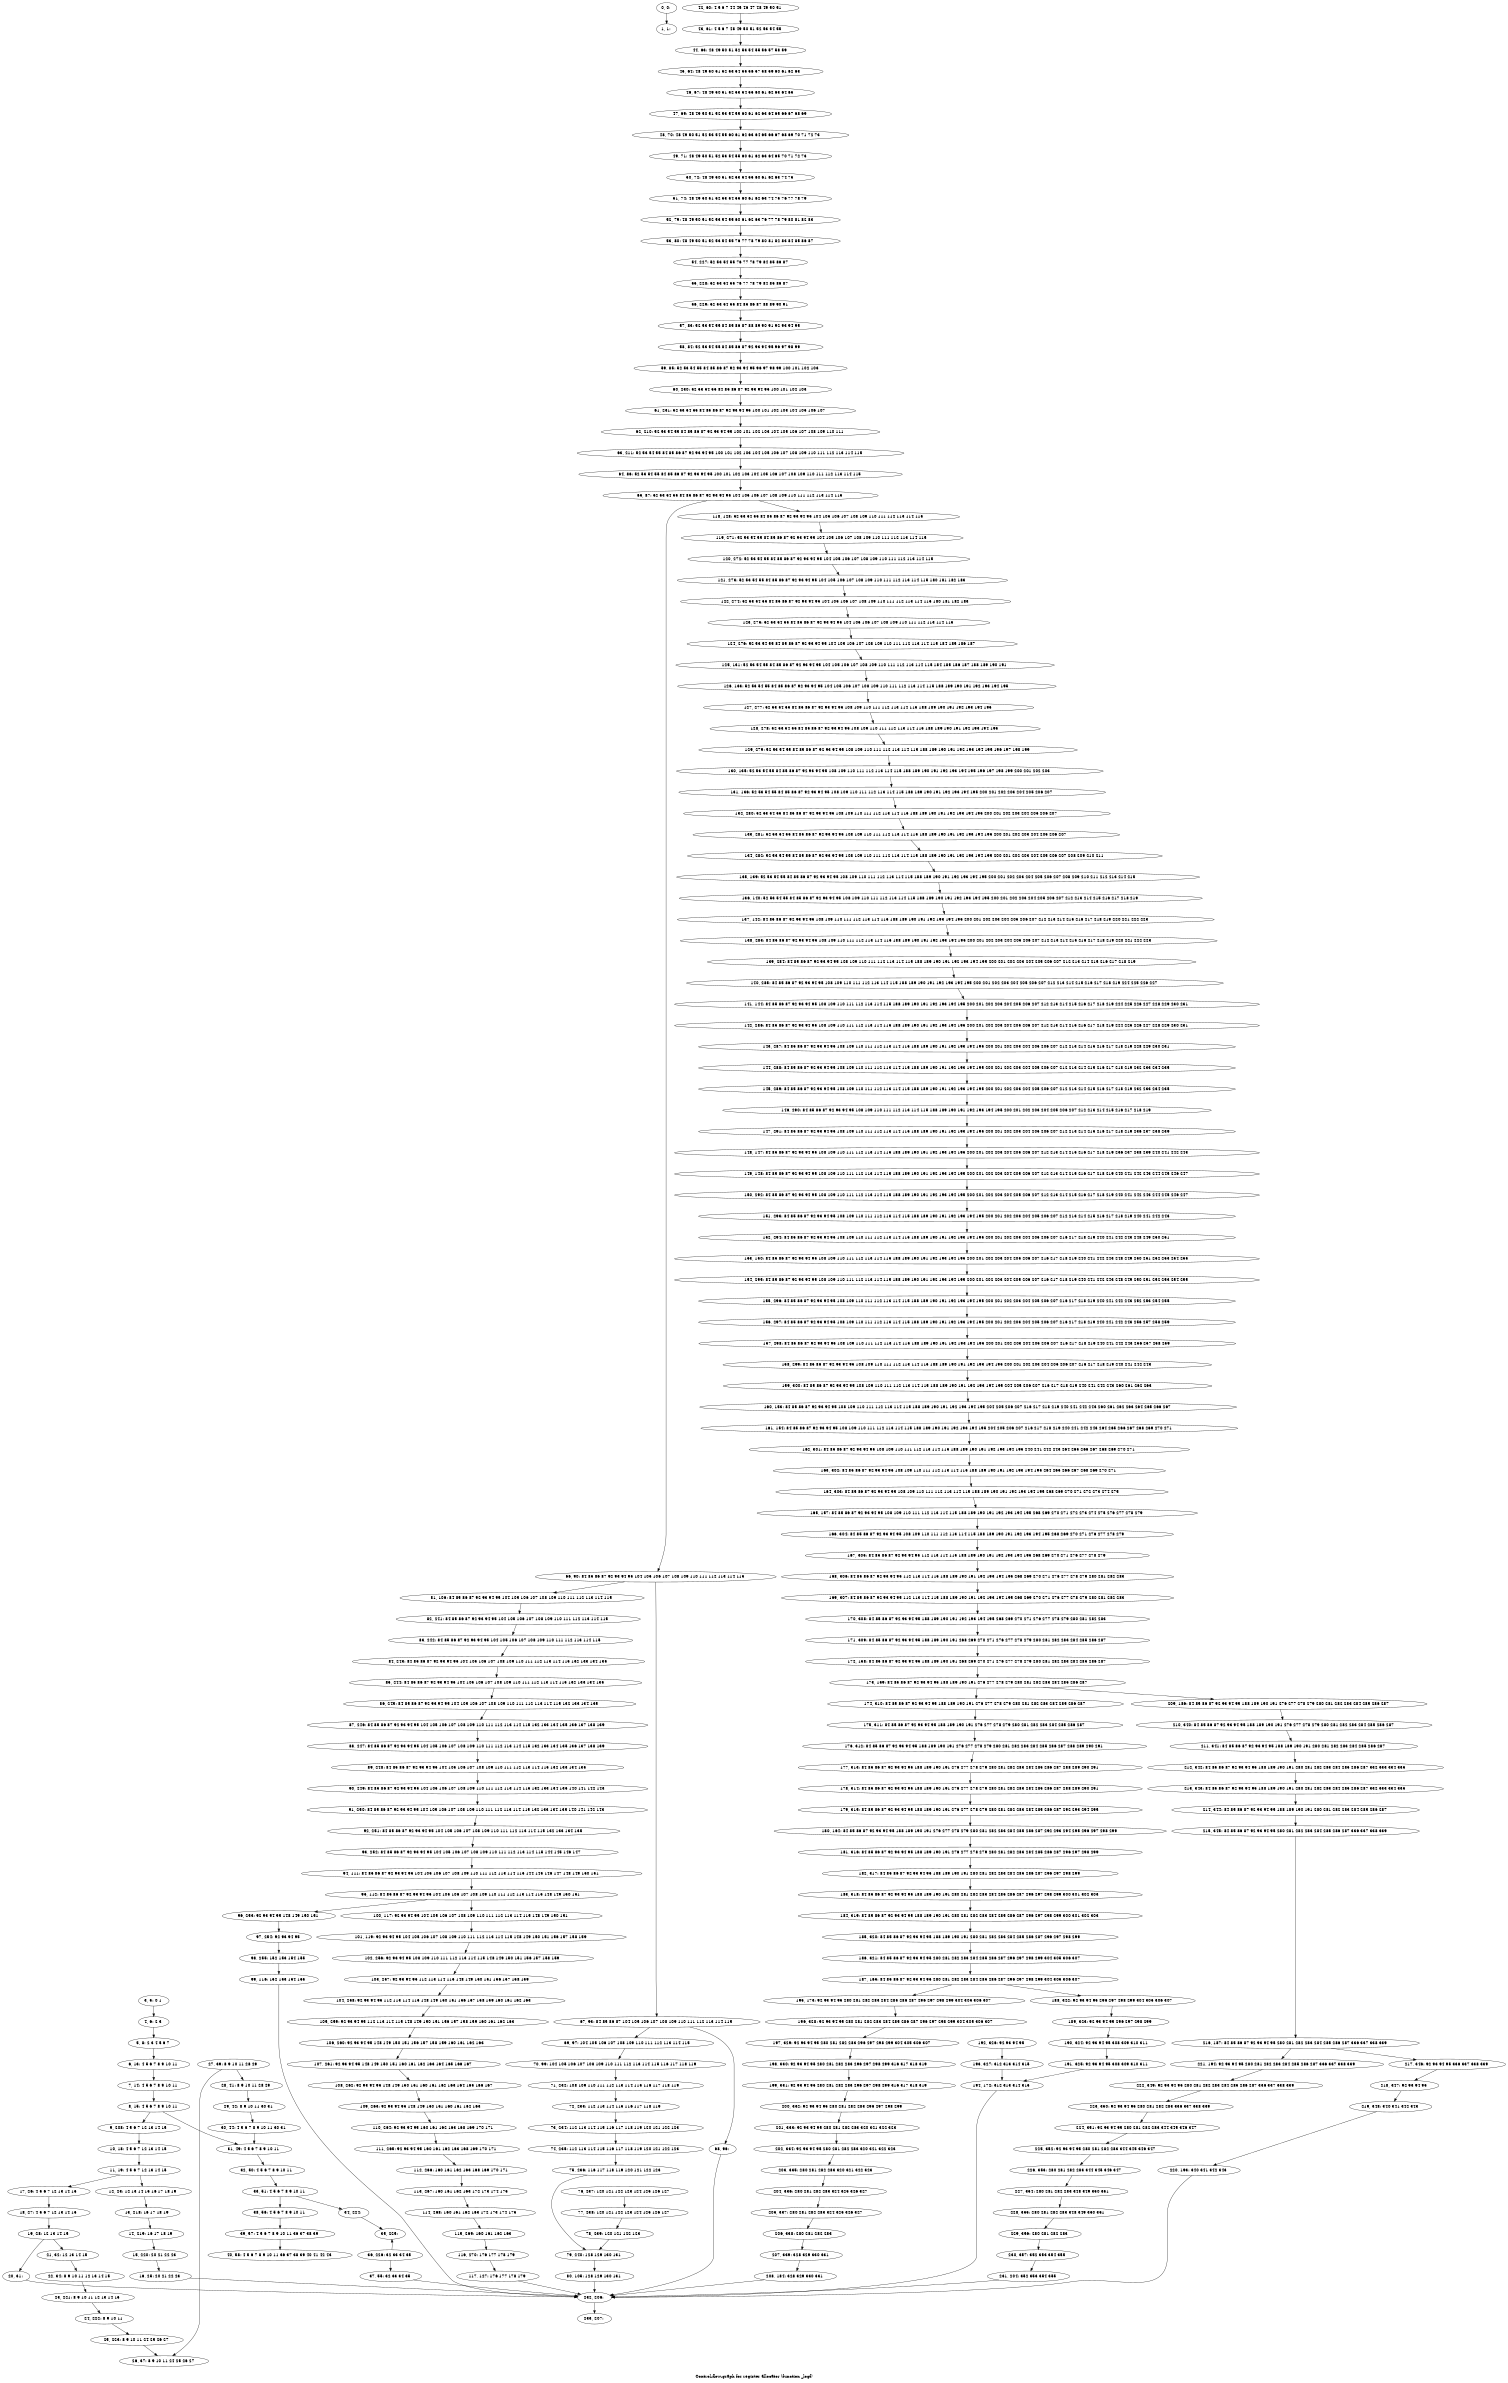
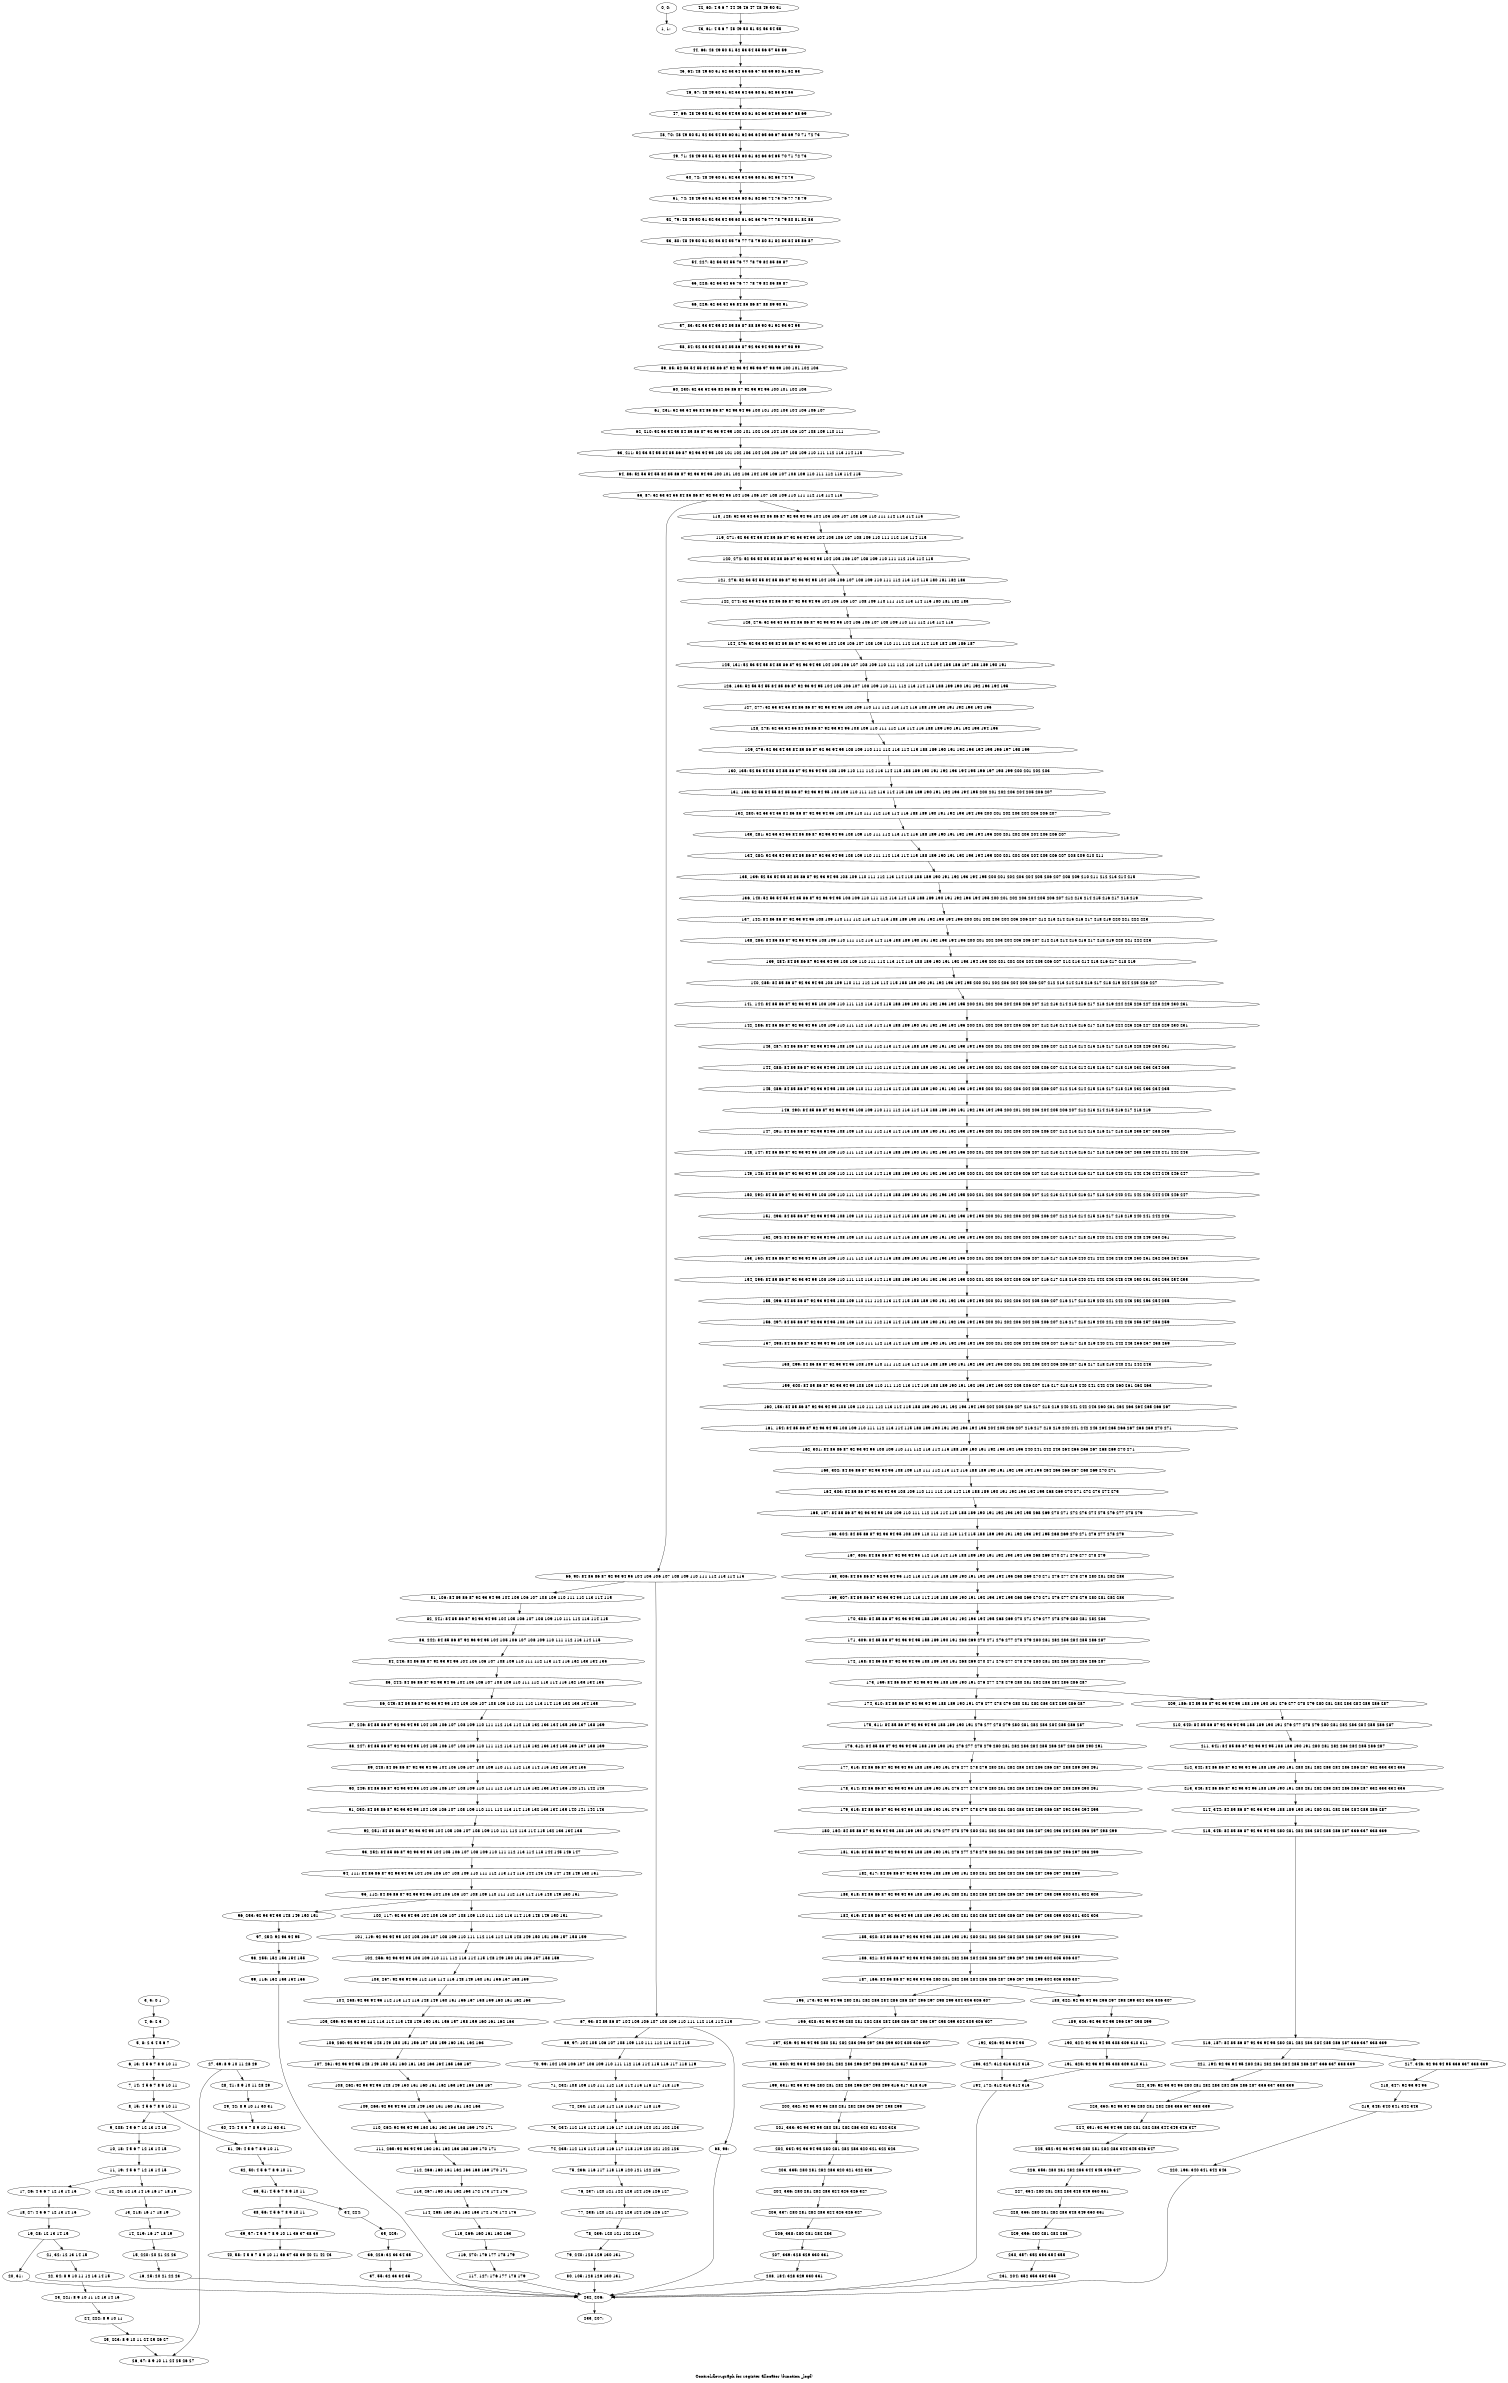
(254, 2137) -> none
(552, 2207) -> (620, 2180)
(392, 2246) -> (388, 2243)
